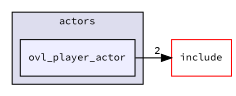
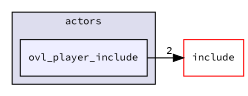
(78, 58) -> (84, 58)
